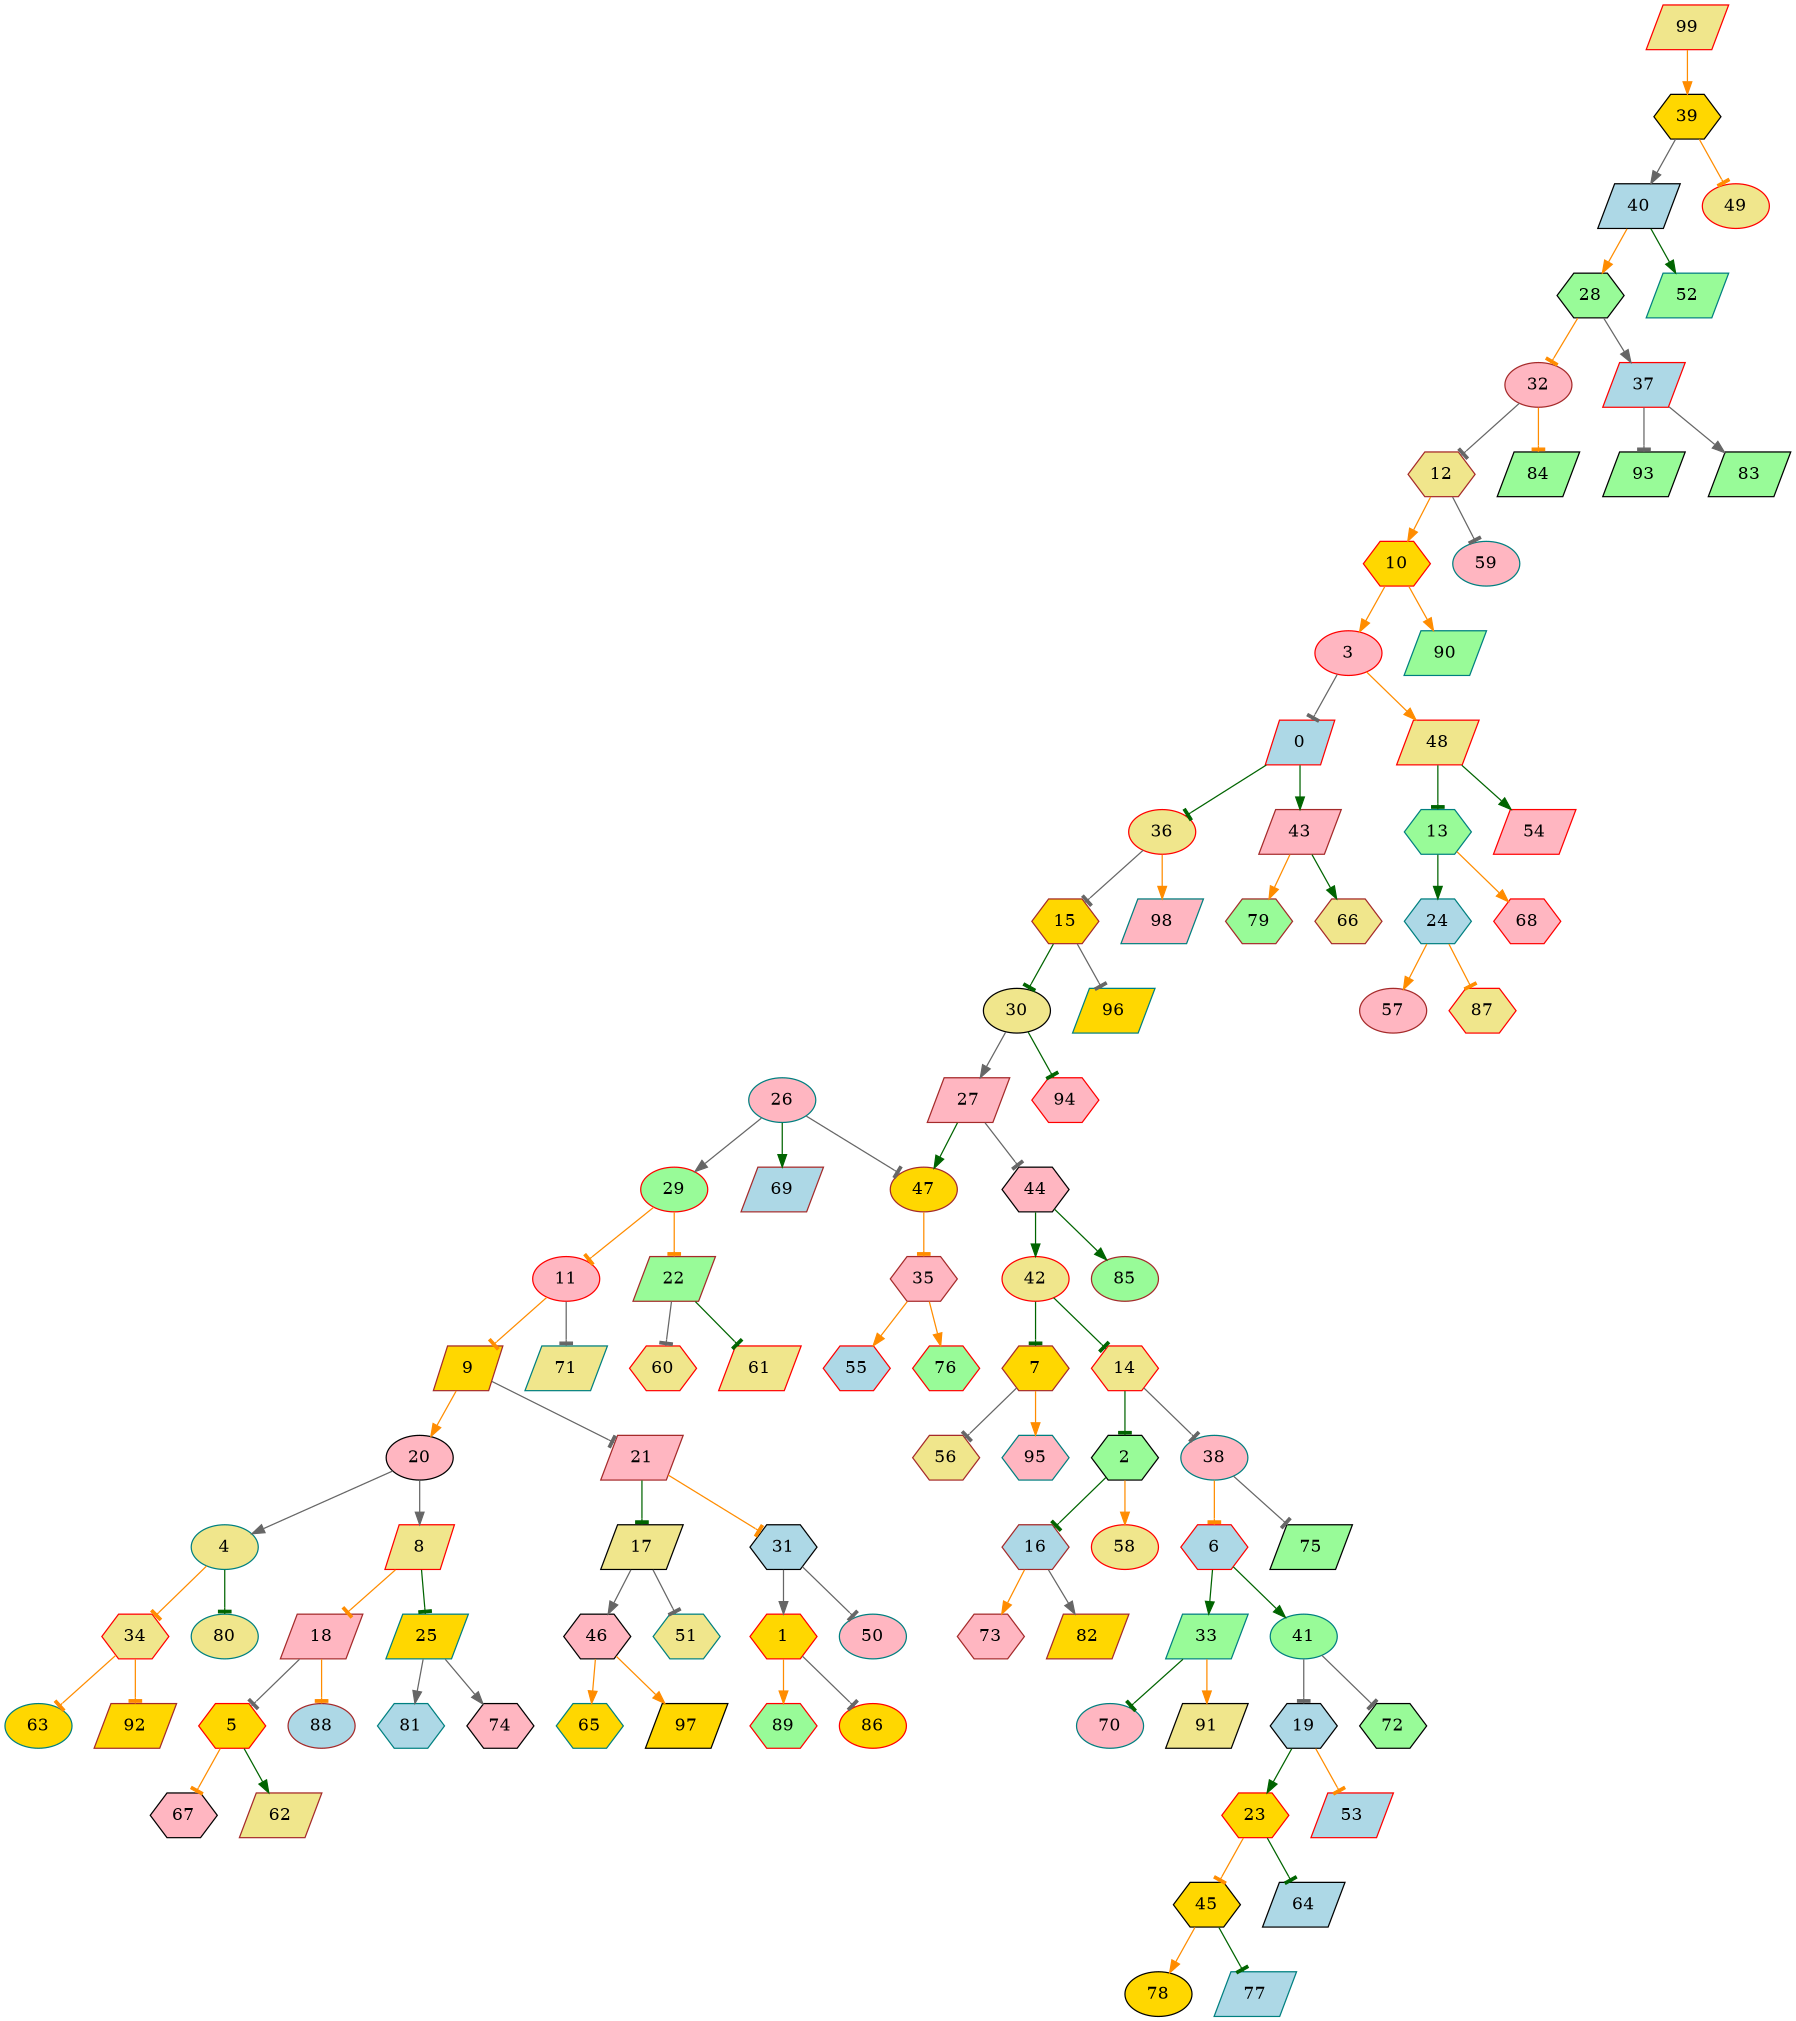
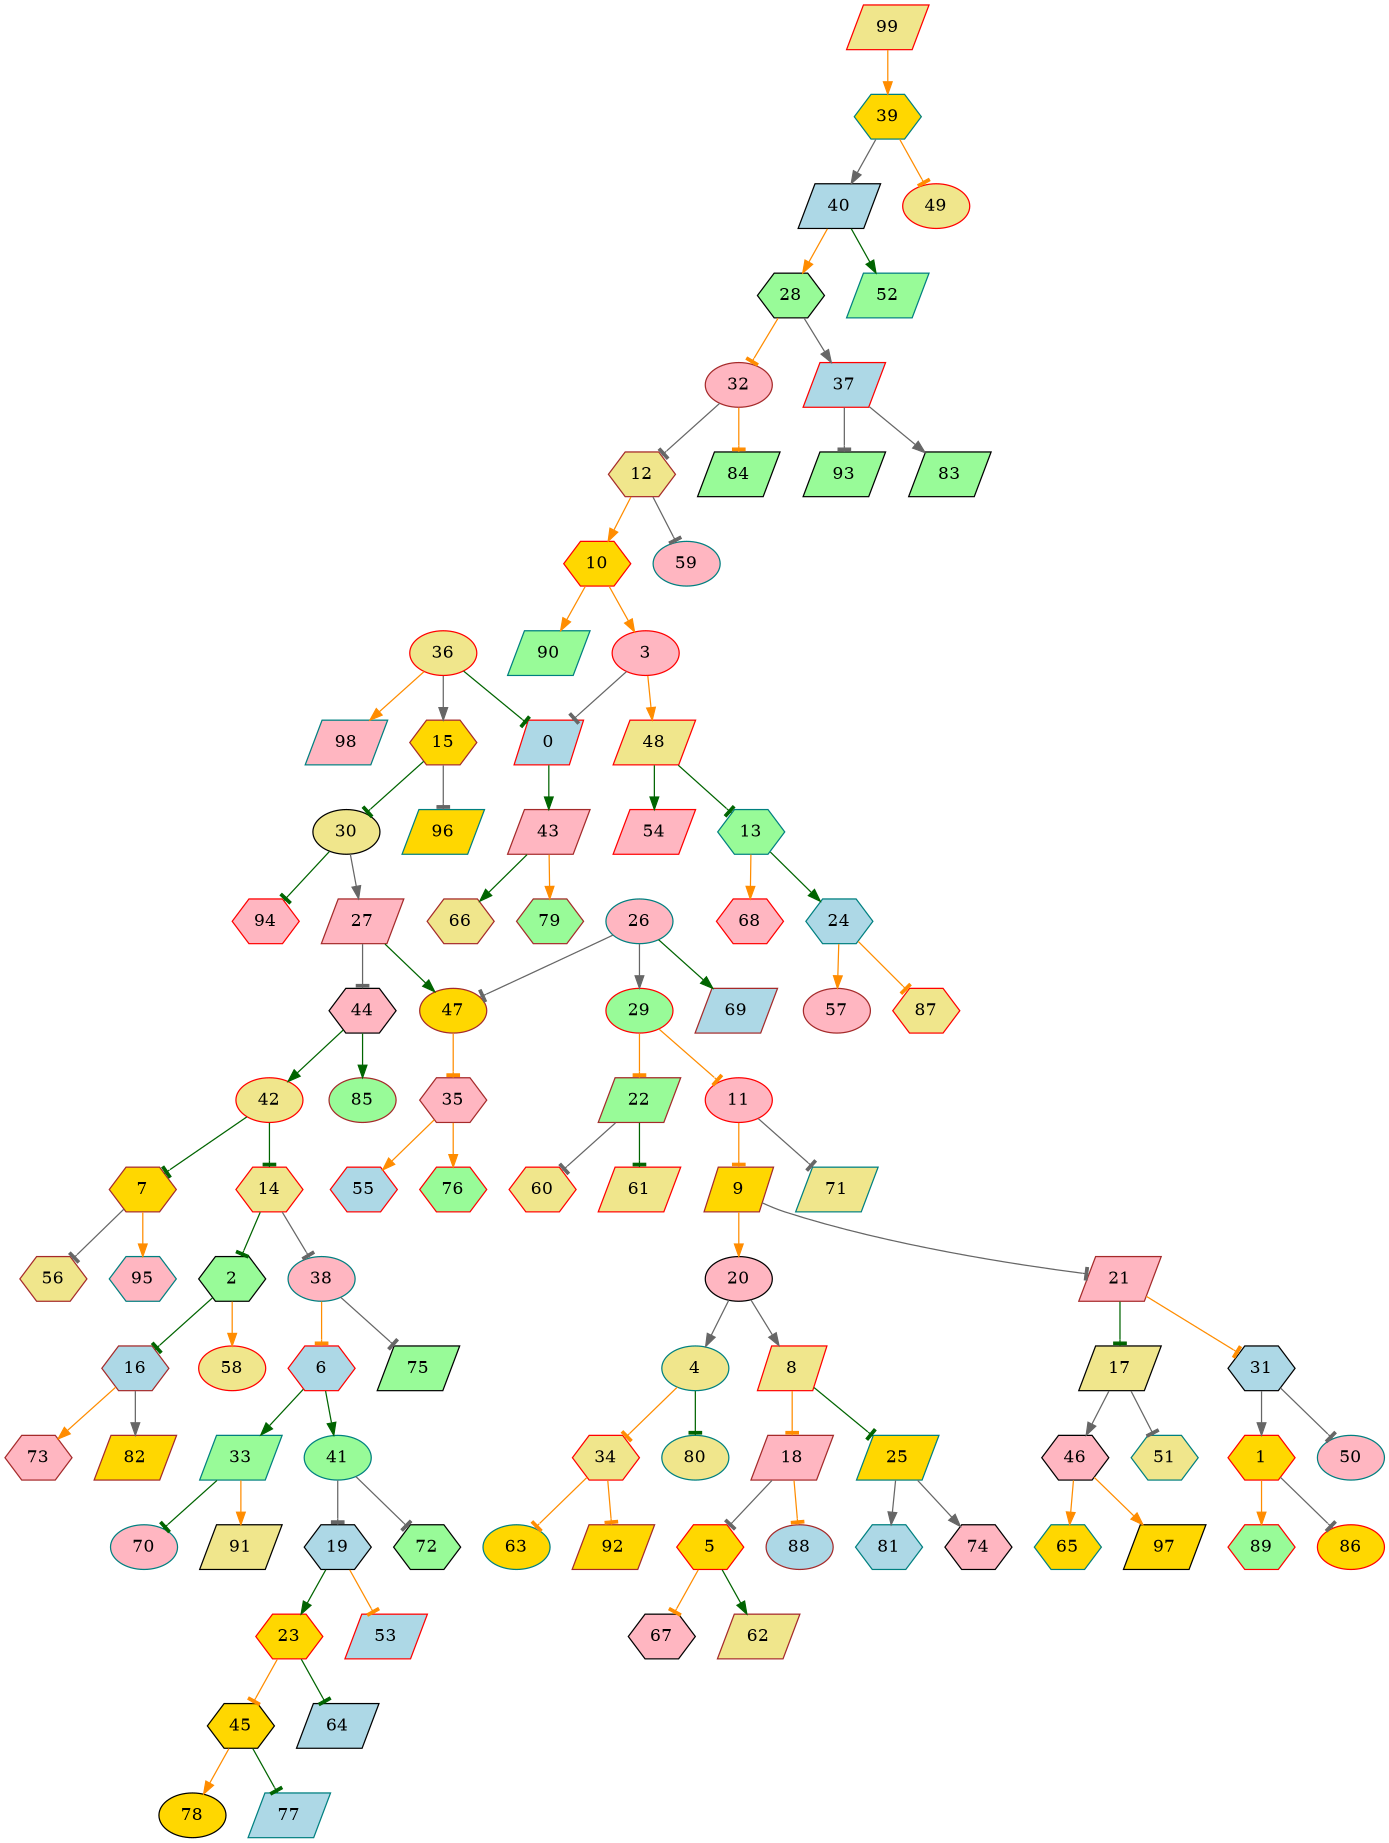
(1687, 117) -> (888, 117)
(1229, 789) -> (493, 695)
(1117, 874) -> (443, 692)
